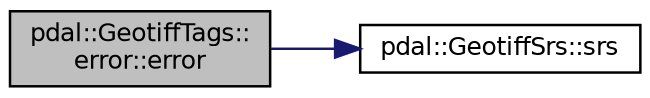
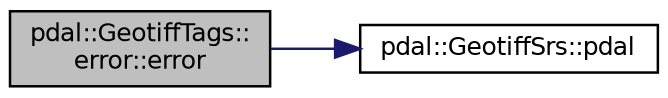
(500, 49) -> (509, 49)
